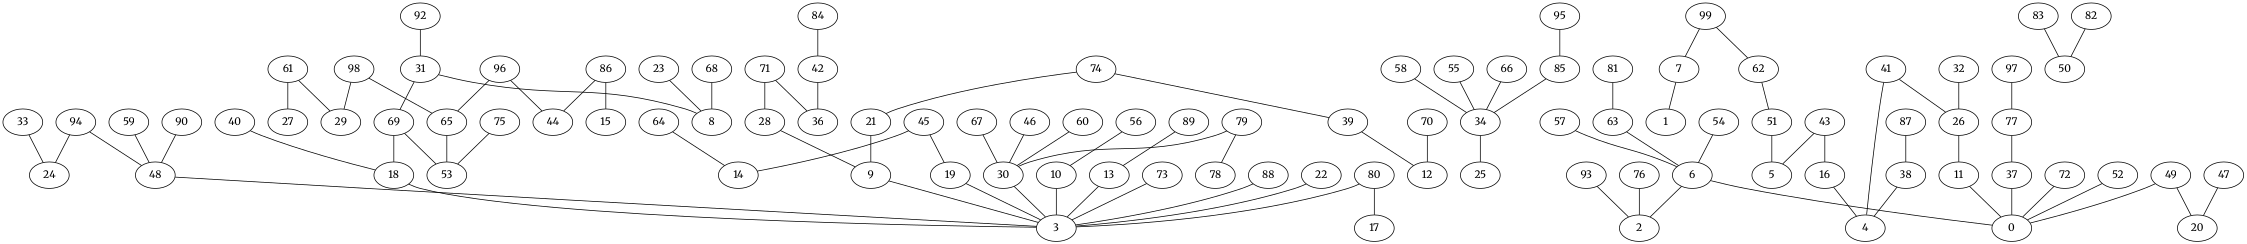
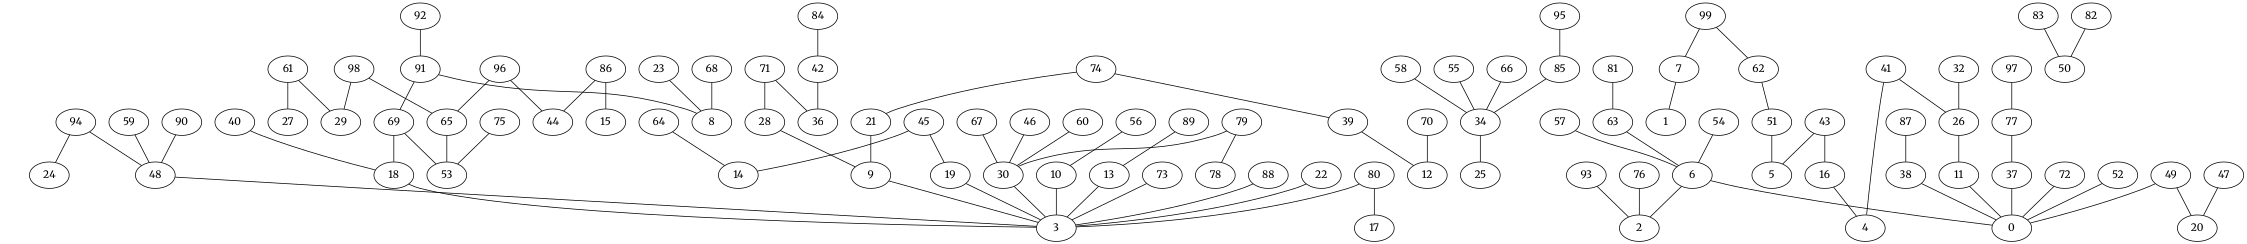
(420, 69) -> (420, 69)
(23, 122) -> none
(1886, 202) -> (1959, 202)
